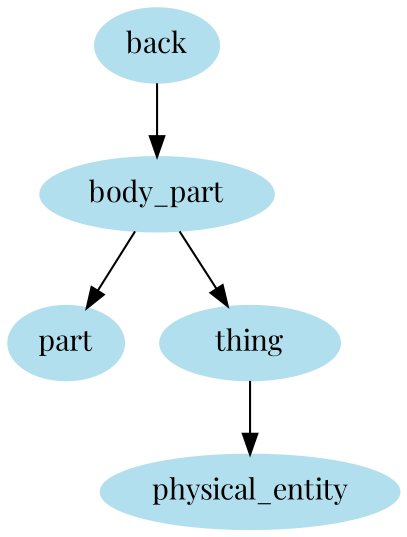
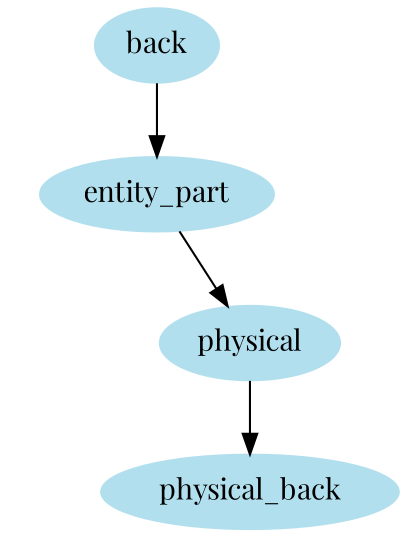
(157, 194) -> (157, 194)
(66, 343) -> none
(250, 343) -> (250, 343)
(250, 492) -> (250, 492)
